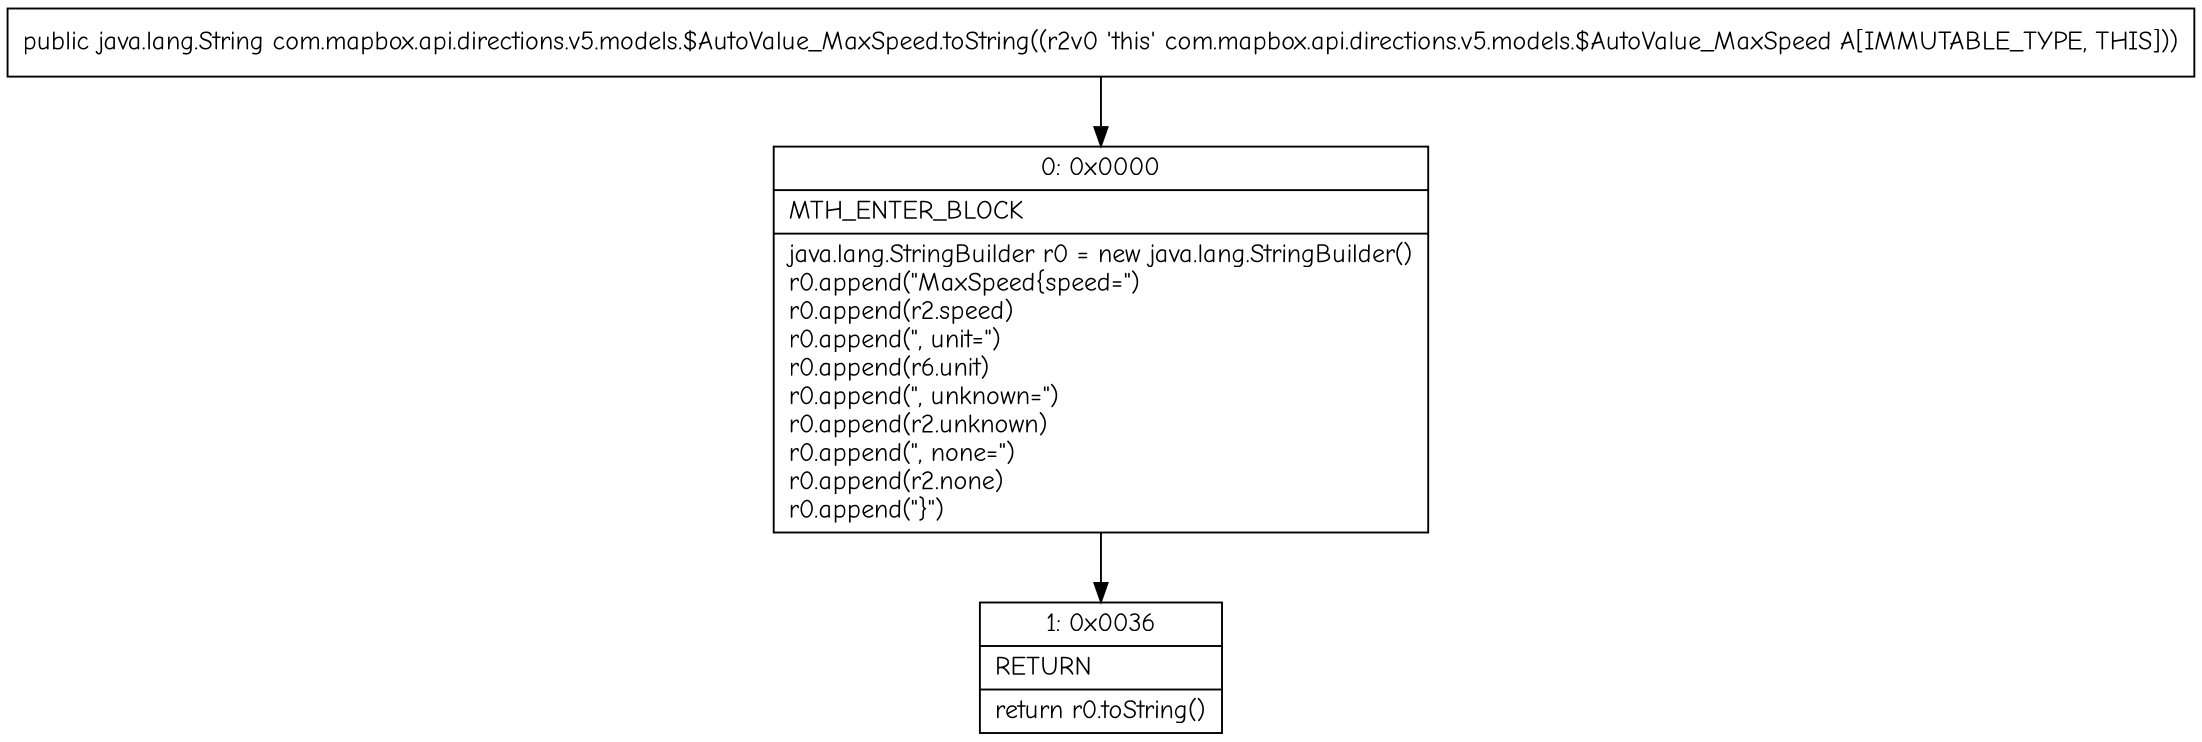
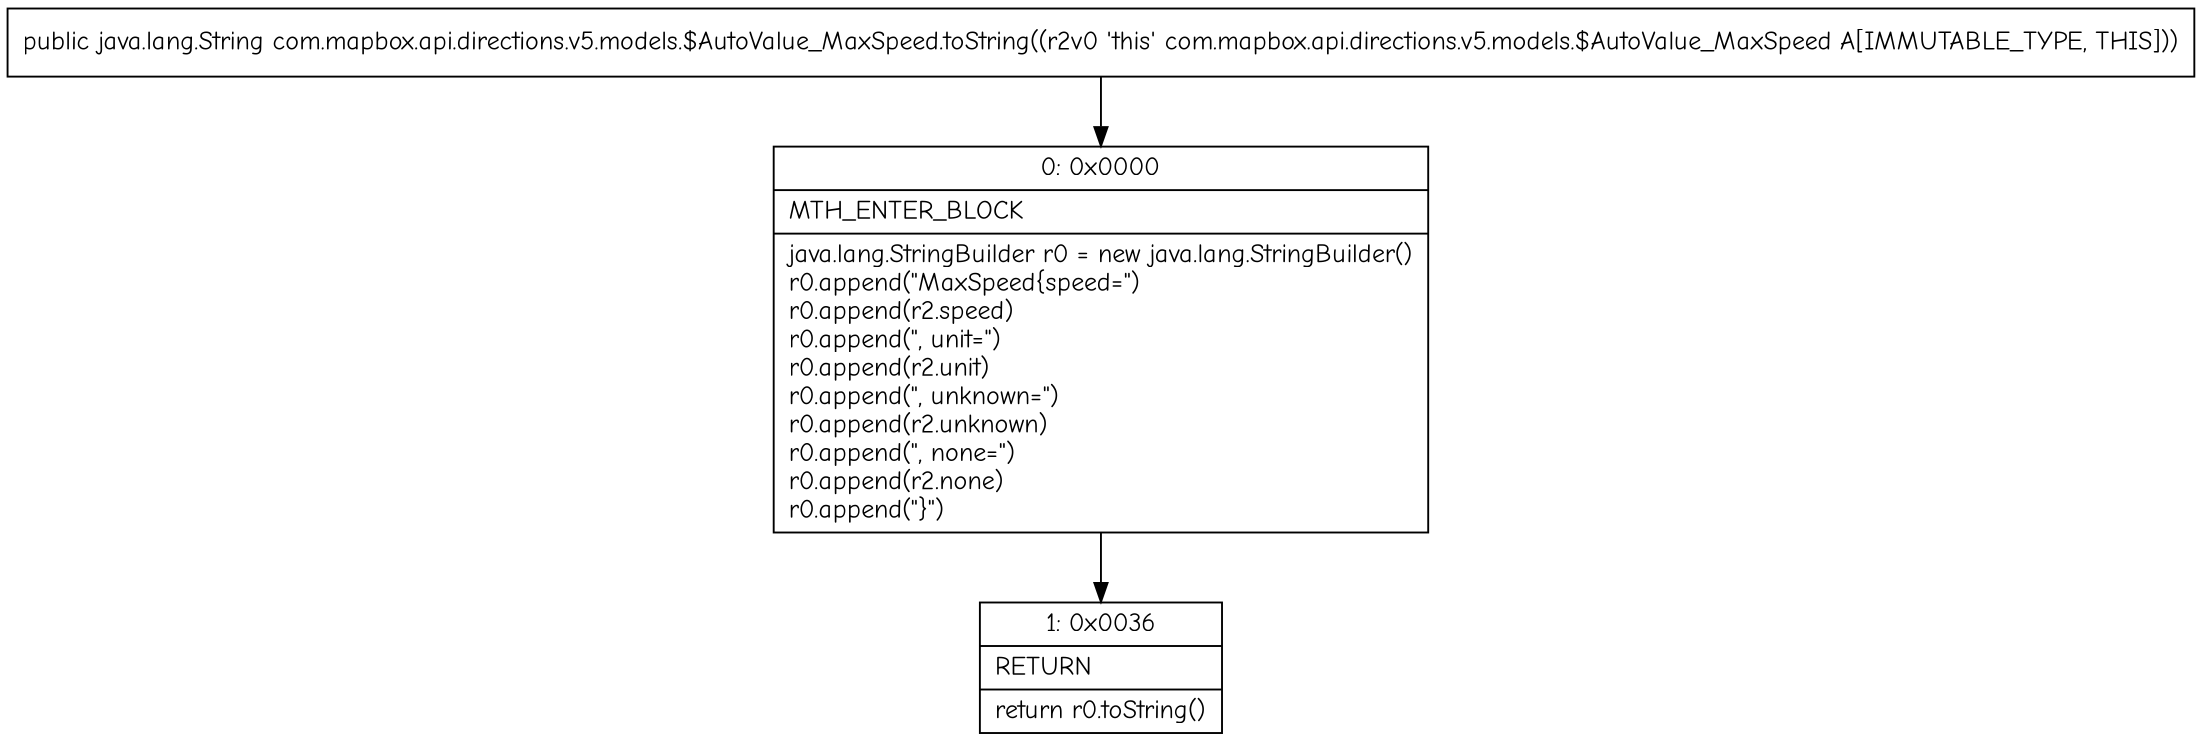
(889, 368) -> (889, 368)
